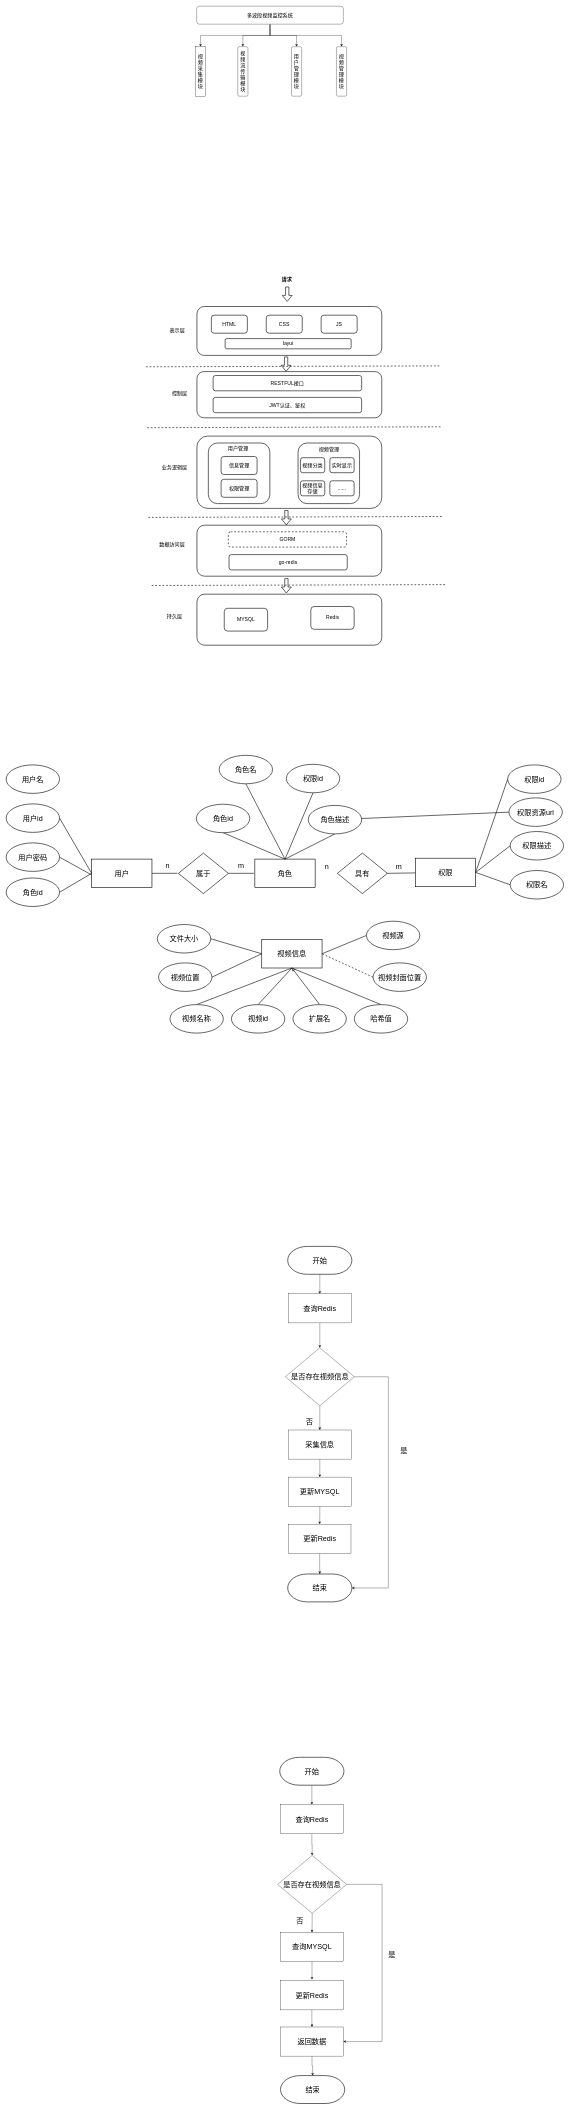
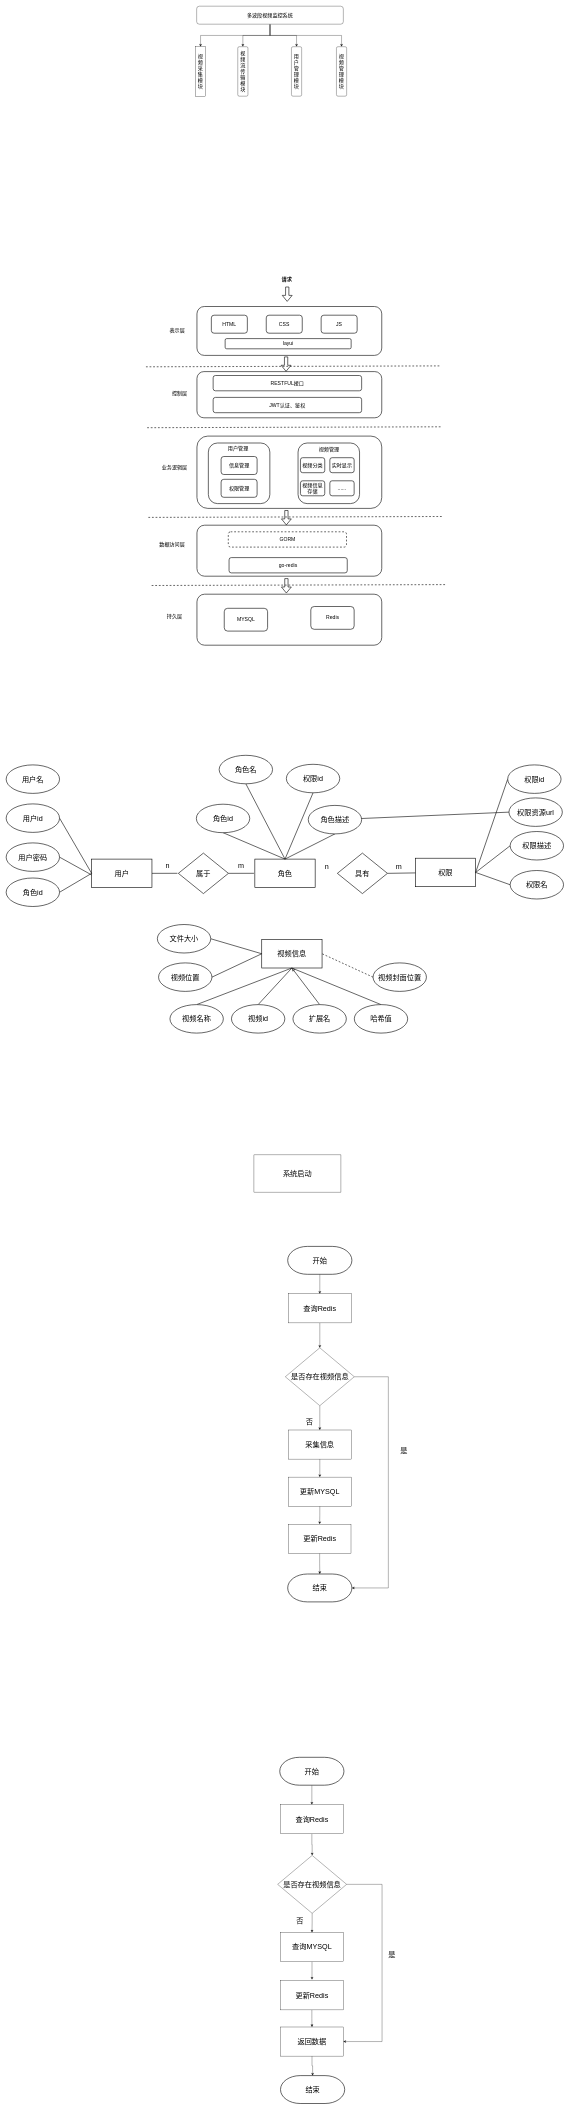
(288, 562) -> (288, 565)
(393, 935) -> none
(346, 944) -> none
none -> (297, 1173)
